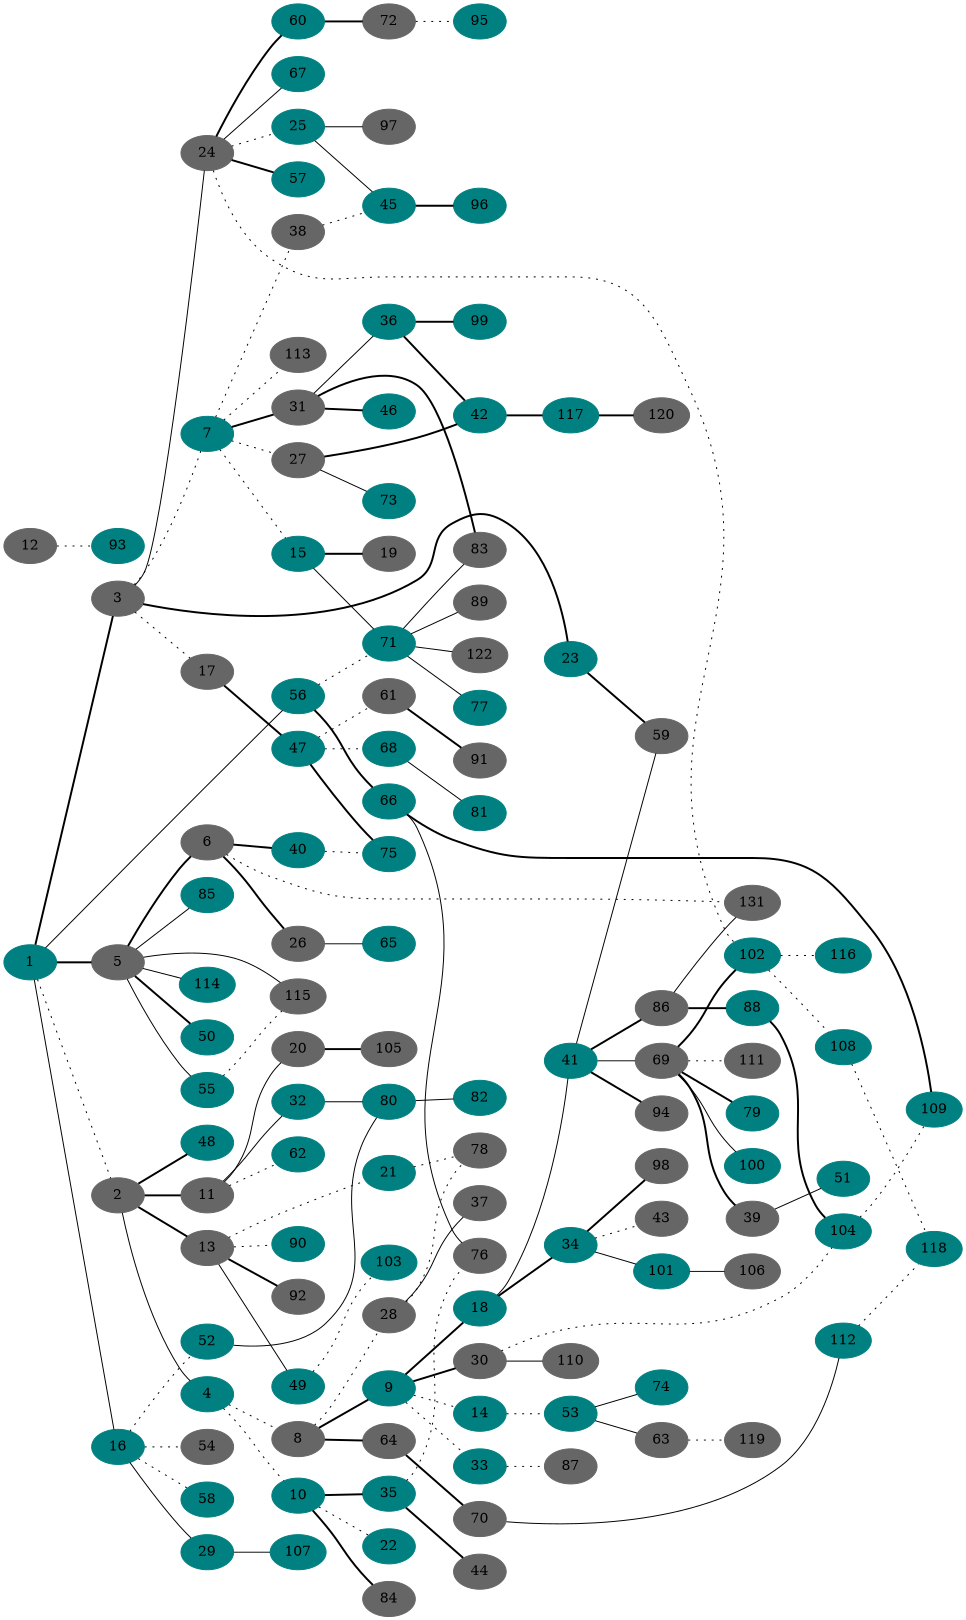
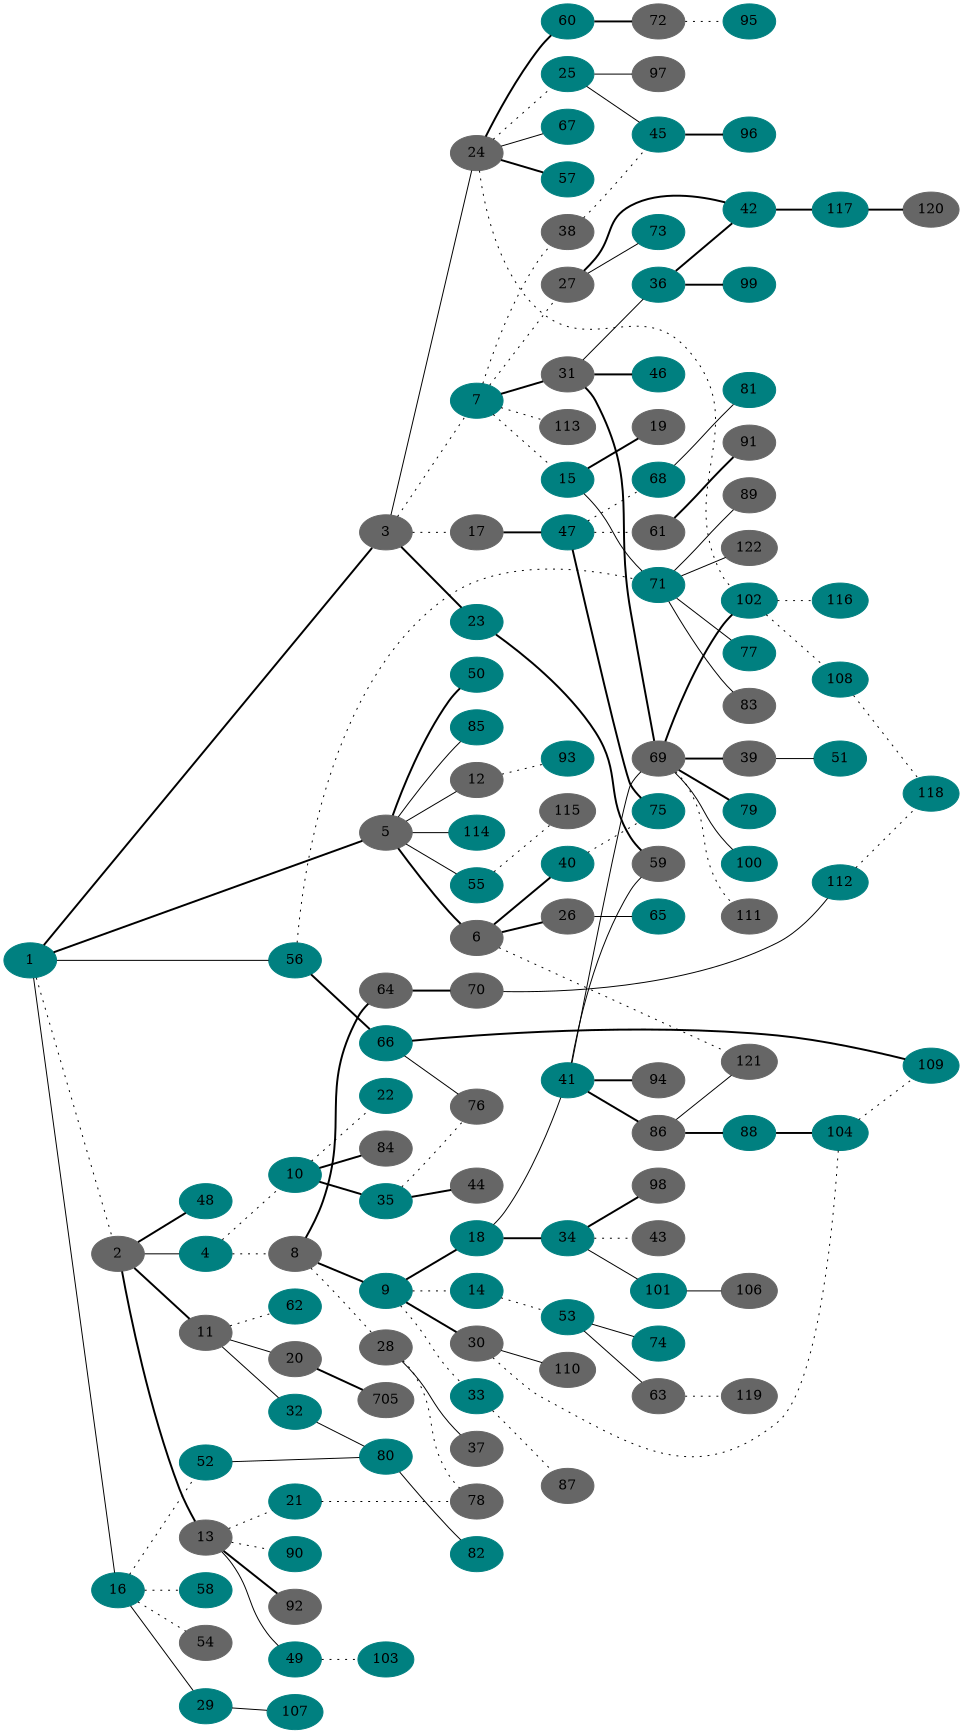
(434, 407) -> (625, 561)
(752, 903) -> (749, 1062)
(215, 955) -> (431, 806)
(389, 1049) -> (386, 1400)
